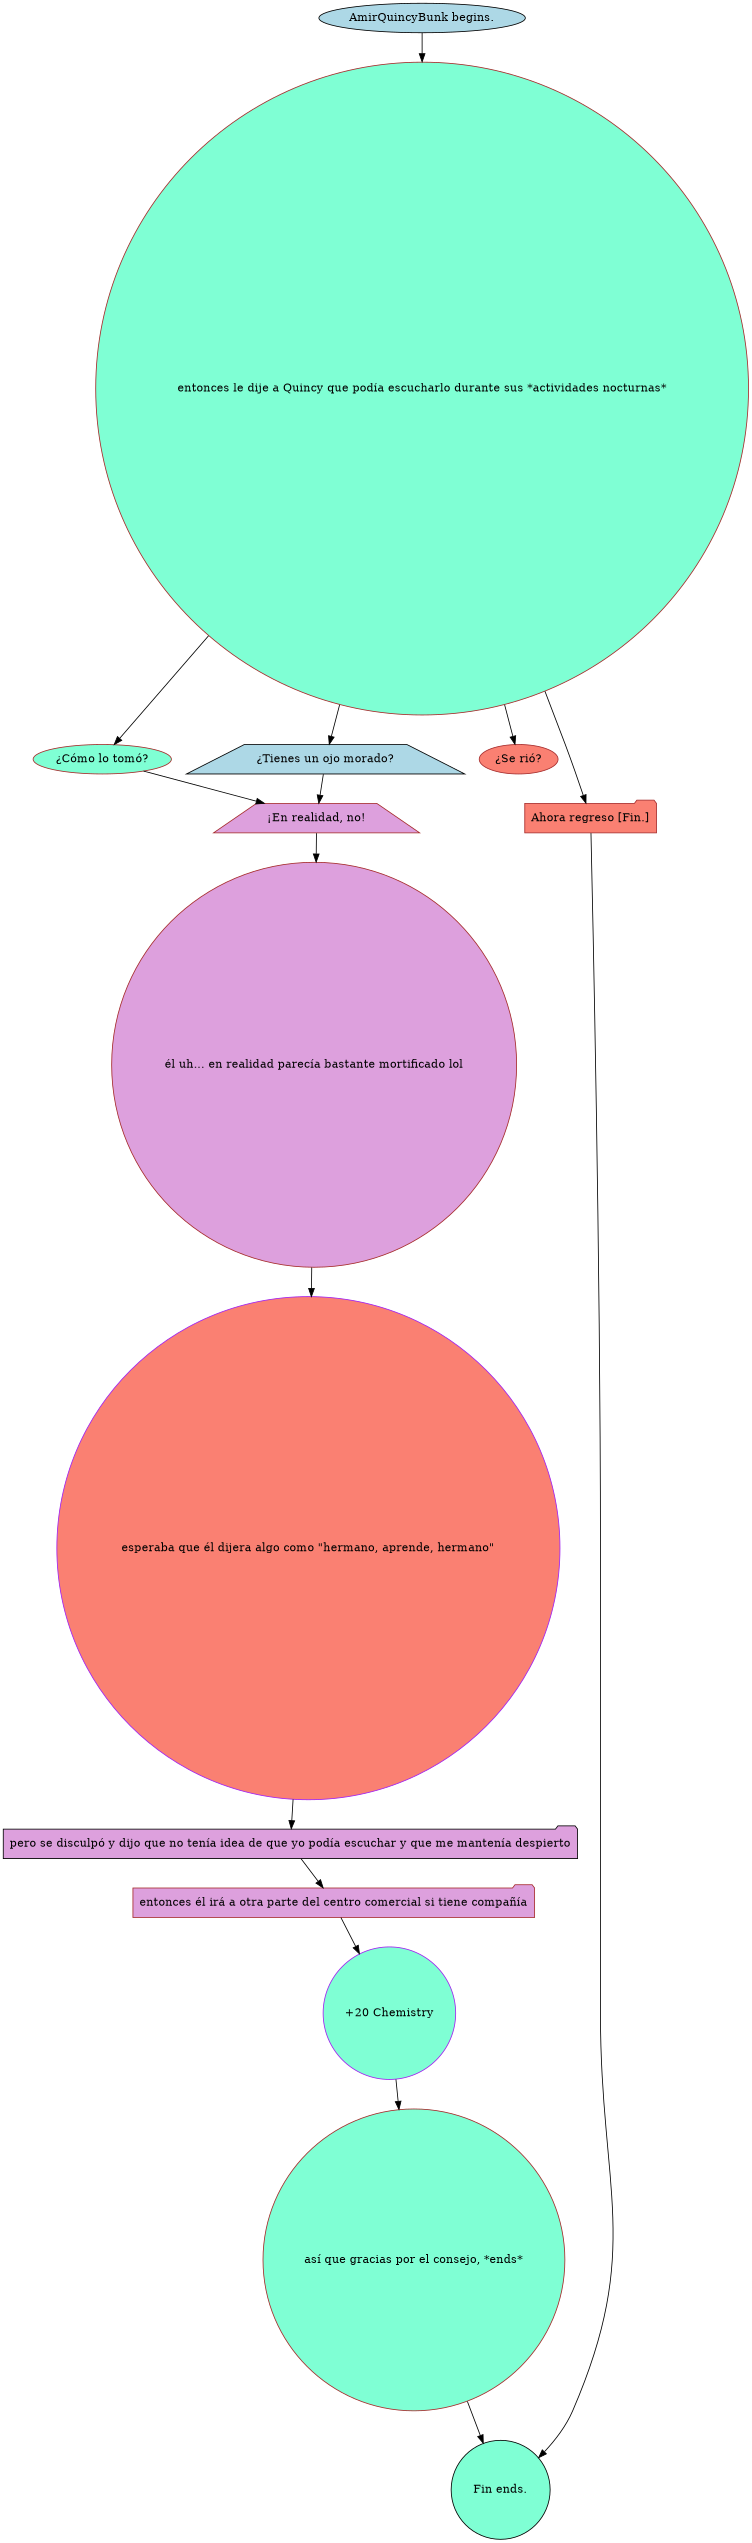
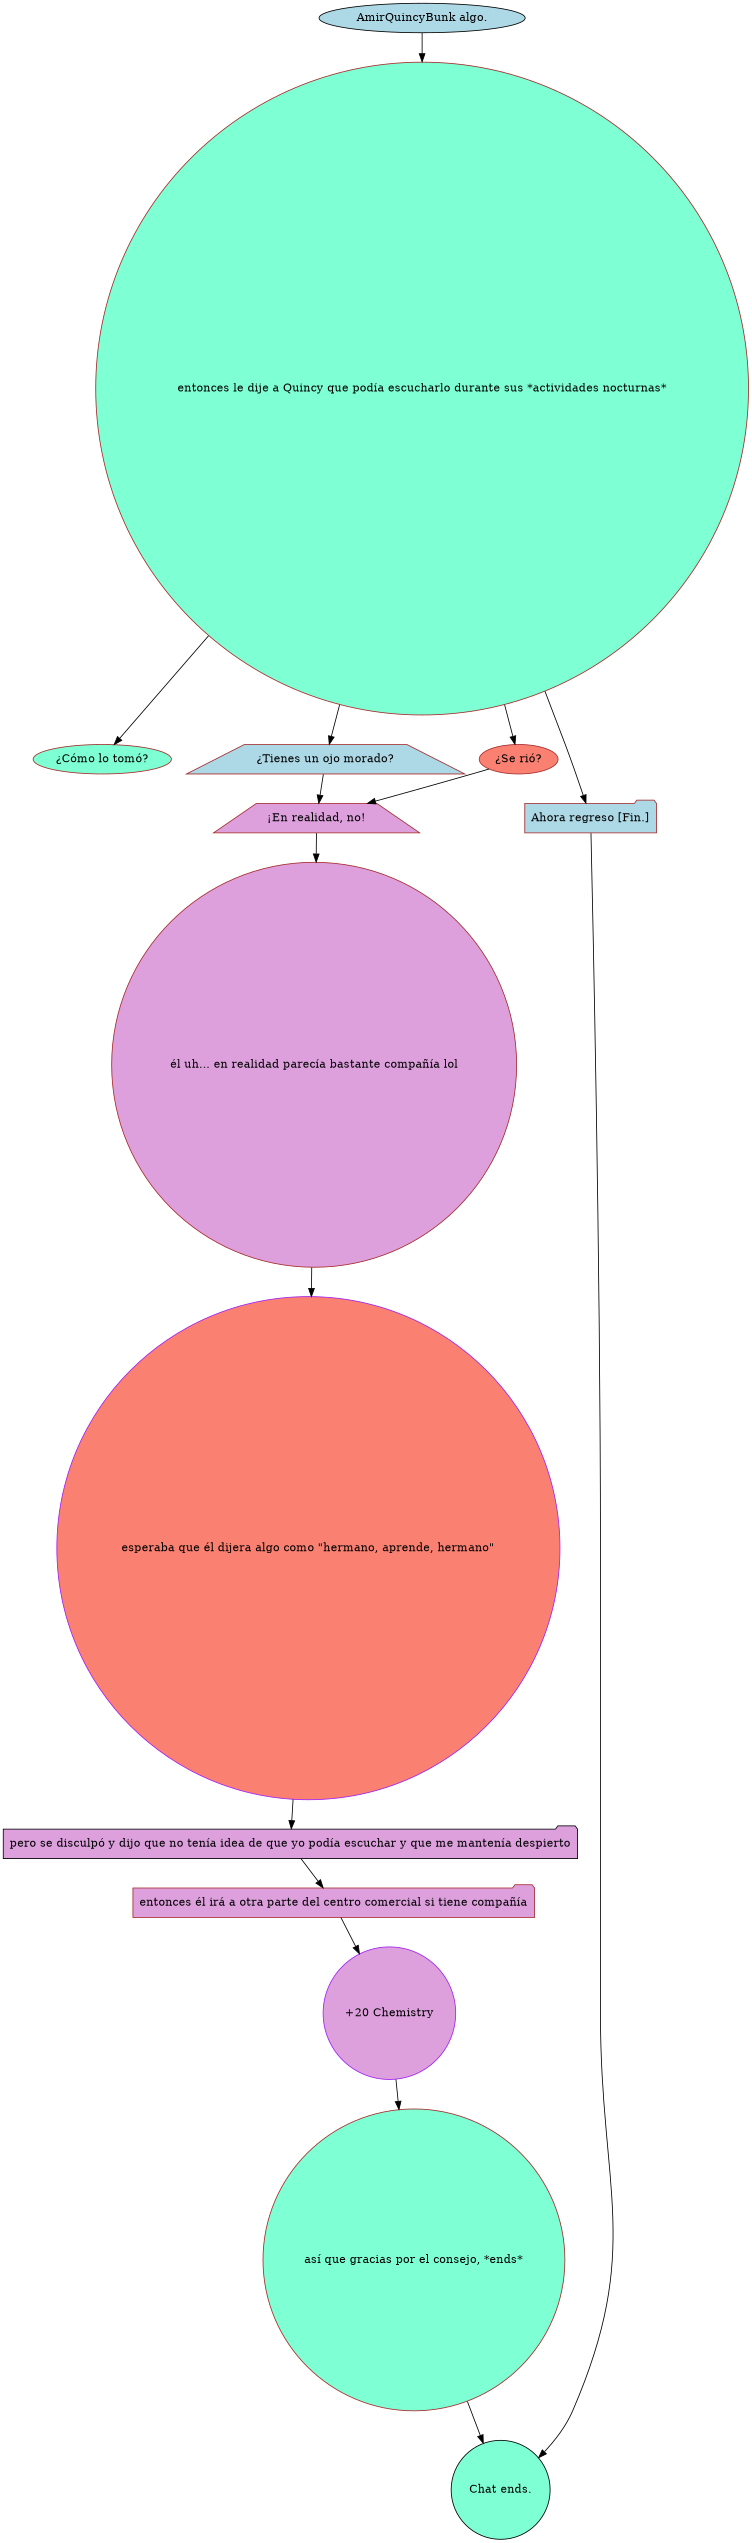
(422, 18) -> (422, 18)
(326, 759) -> (326, 759)
(200, 786) -> (432, 785)
(591, 818) -> (591, 818)
(314, 1065) -> (314, 1065)
(389, 2013) -> (389, 2013)
(501, 2490) -> (501, 2490)
